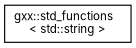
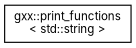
(68, 24) -> (68, 24)
